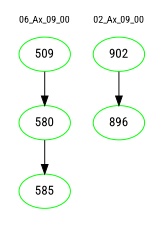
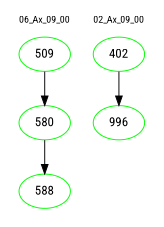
(119, 54) -> (119, 54)
(119, 123) -> (119, 123)
(45, 191) -> (45, 191)
